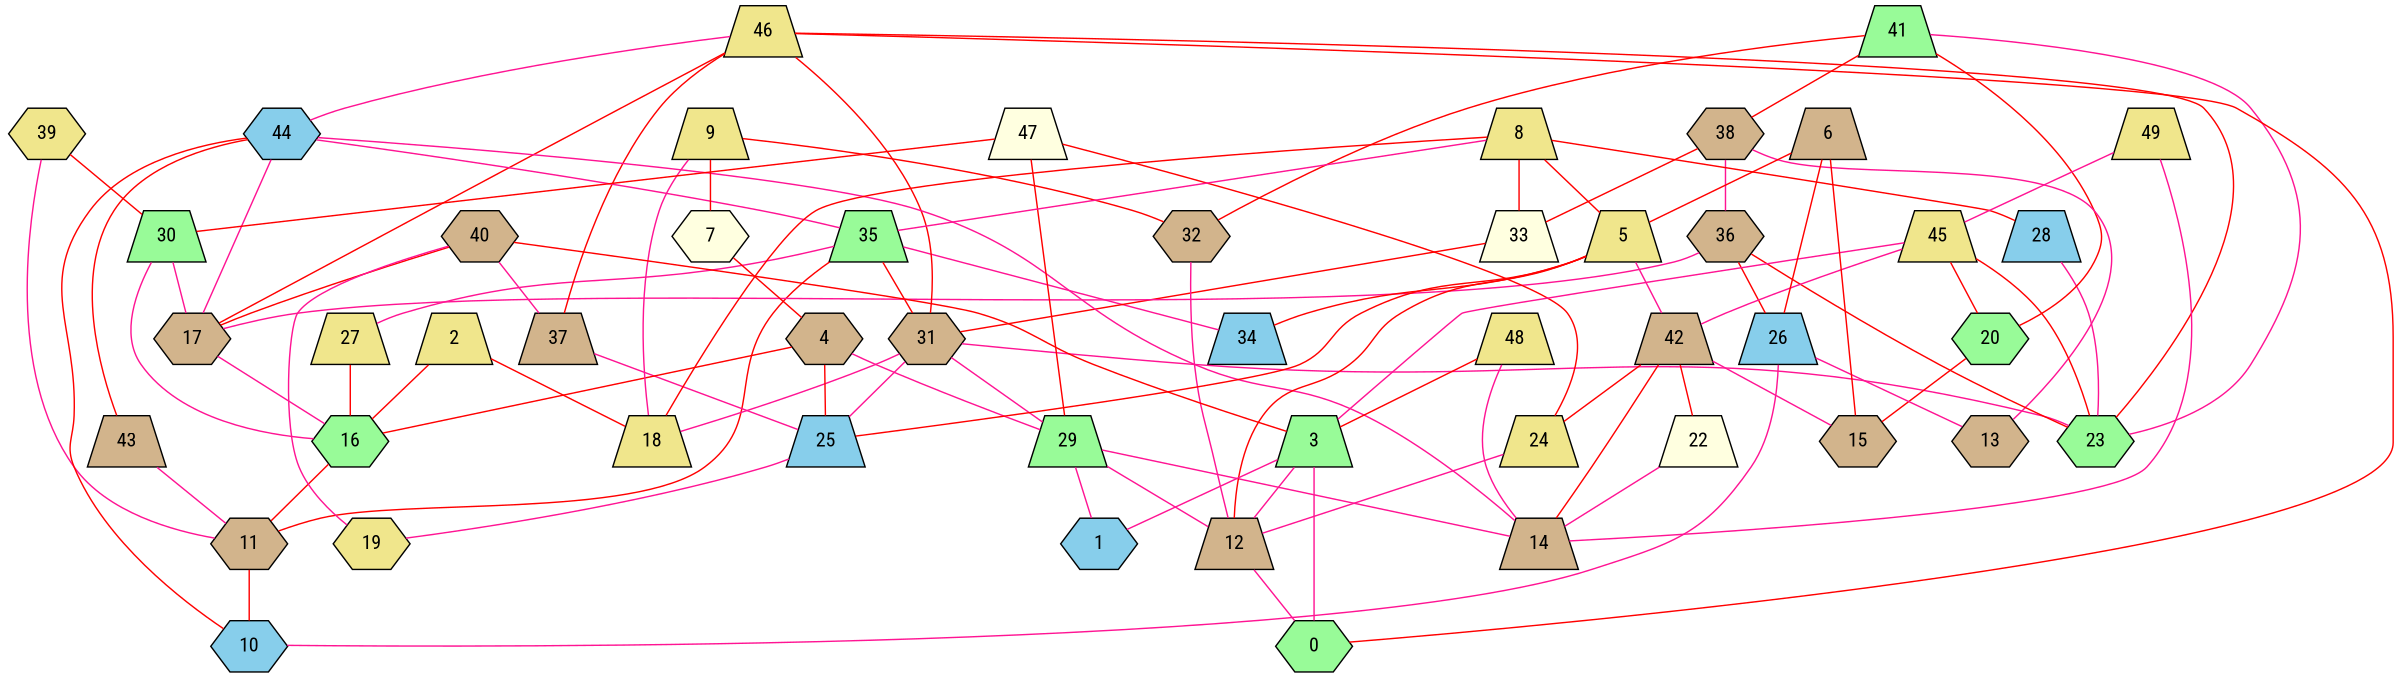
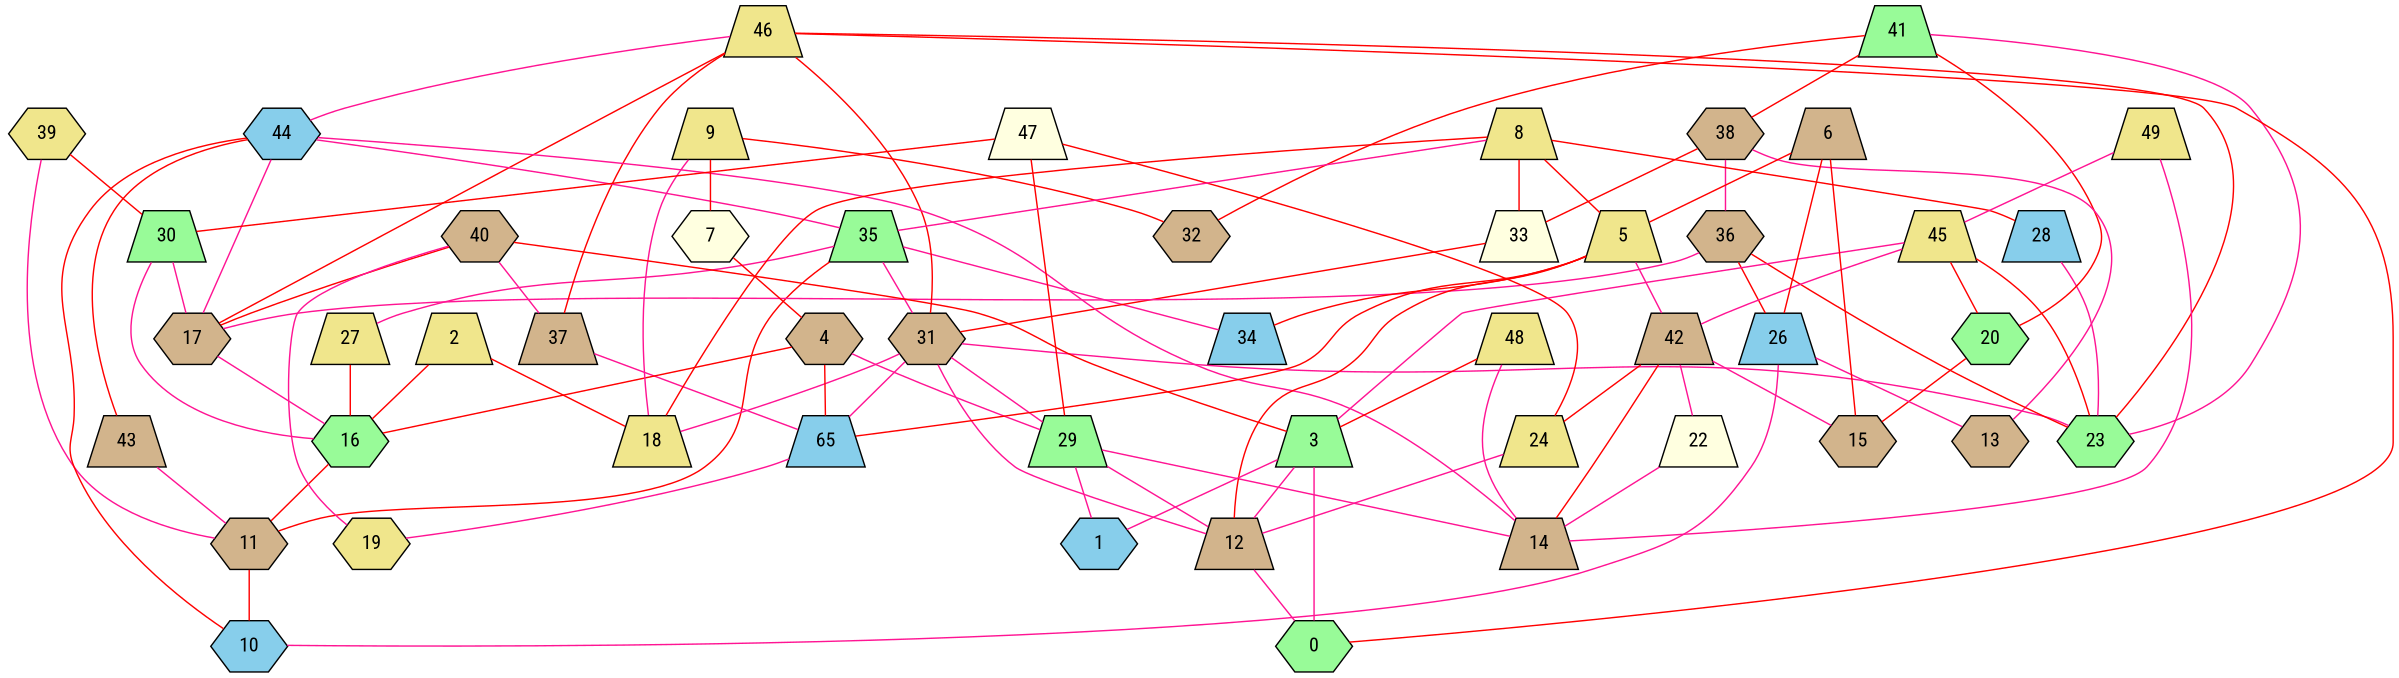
(898, 288) -> (898, 288)
(1686, 390) -> (1686, 390)
(1204, 417) -> (1049, 482)
(826, 441) -> (826, 441)
